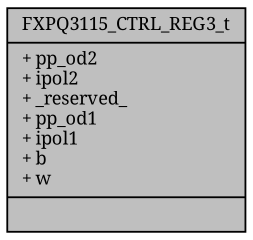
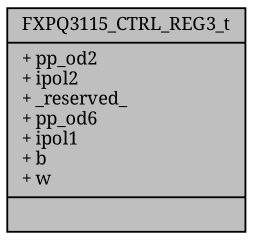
(60, 119) -> (60, 119)
